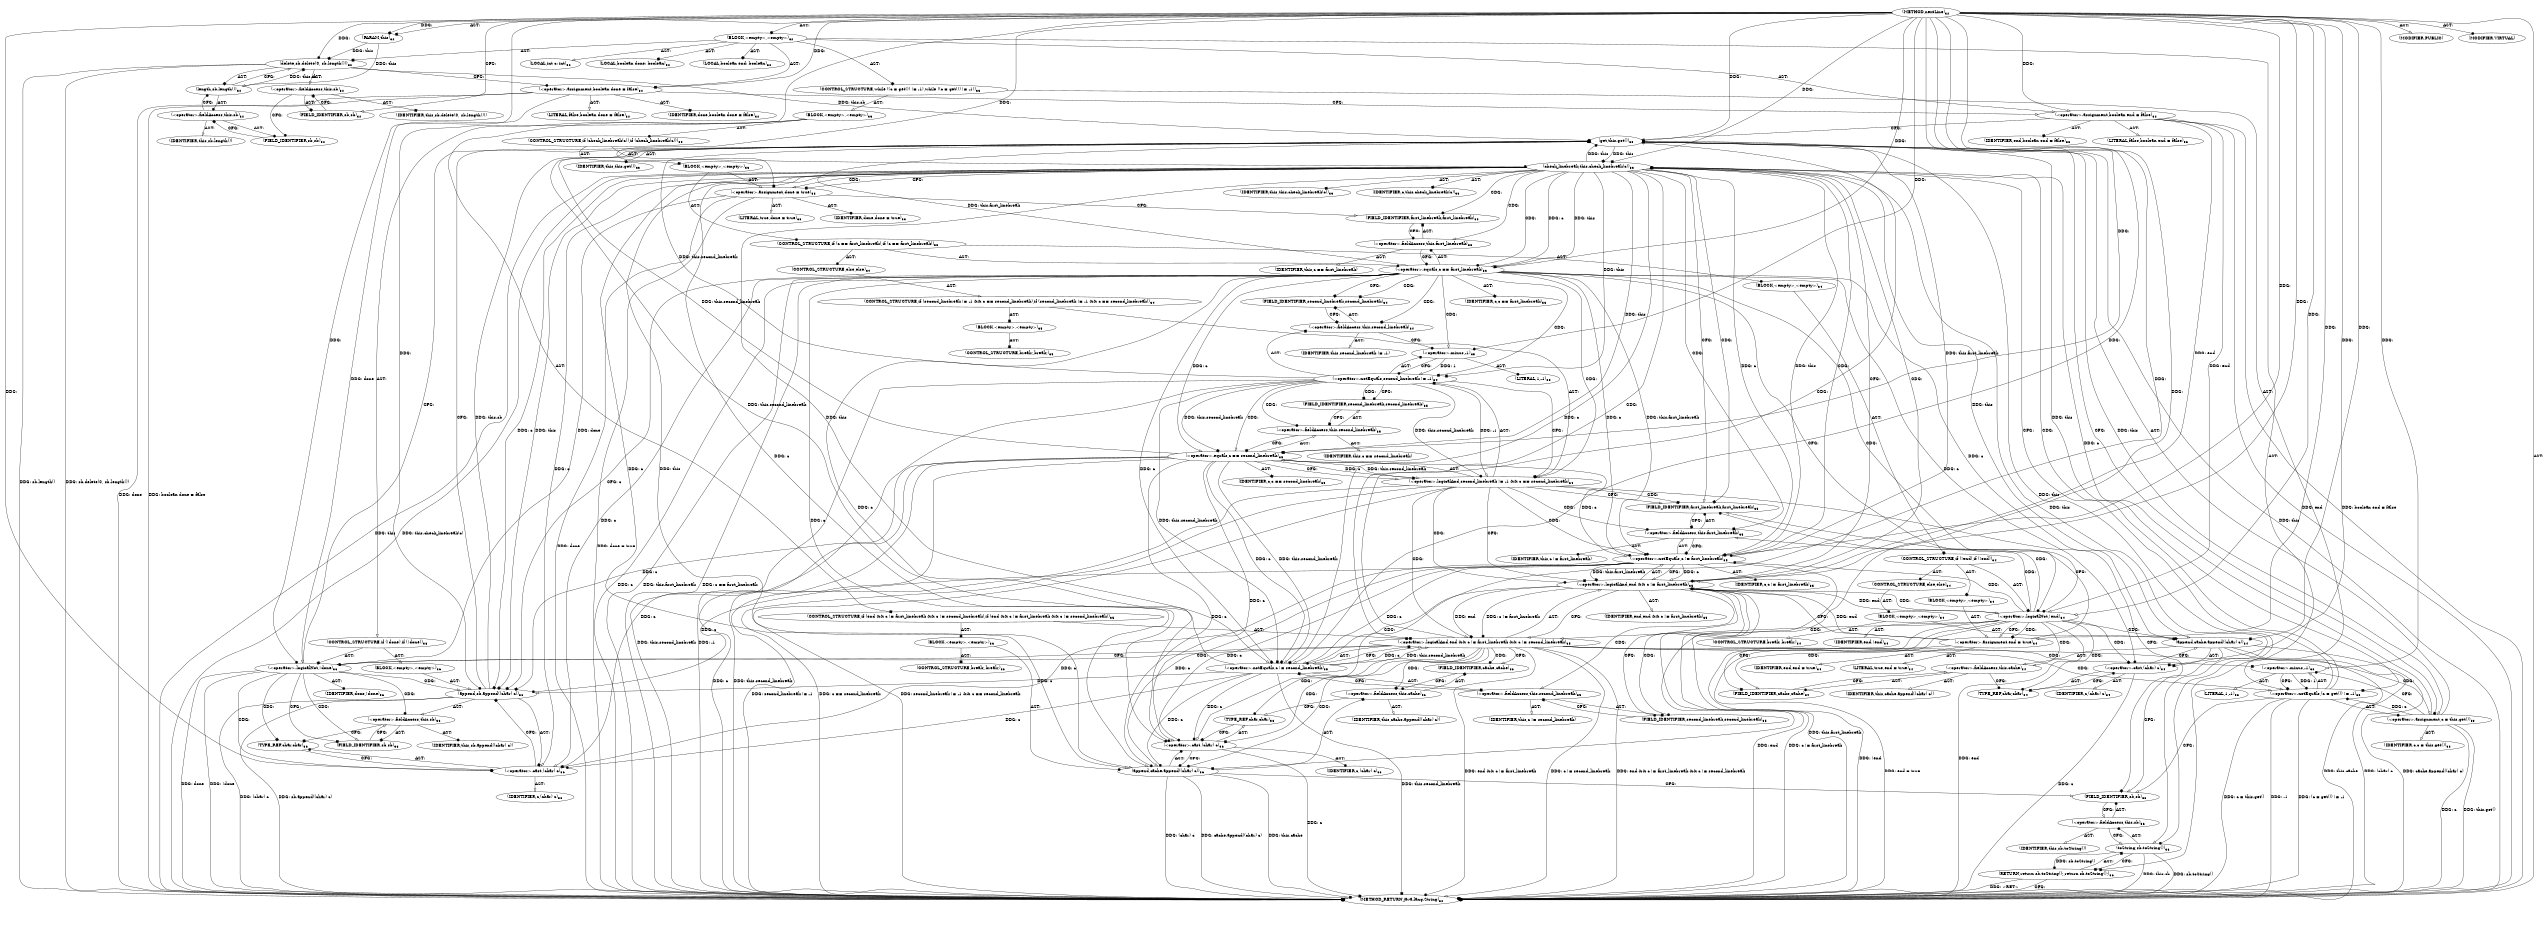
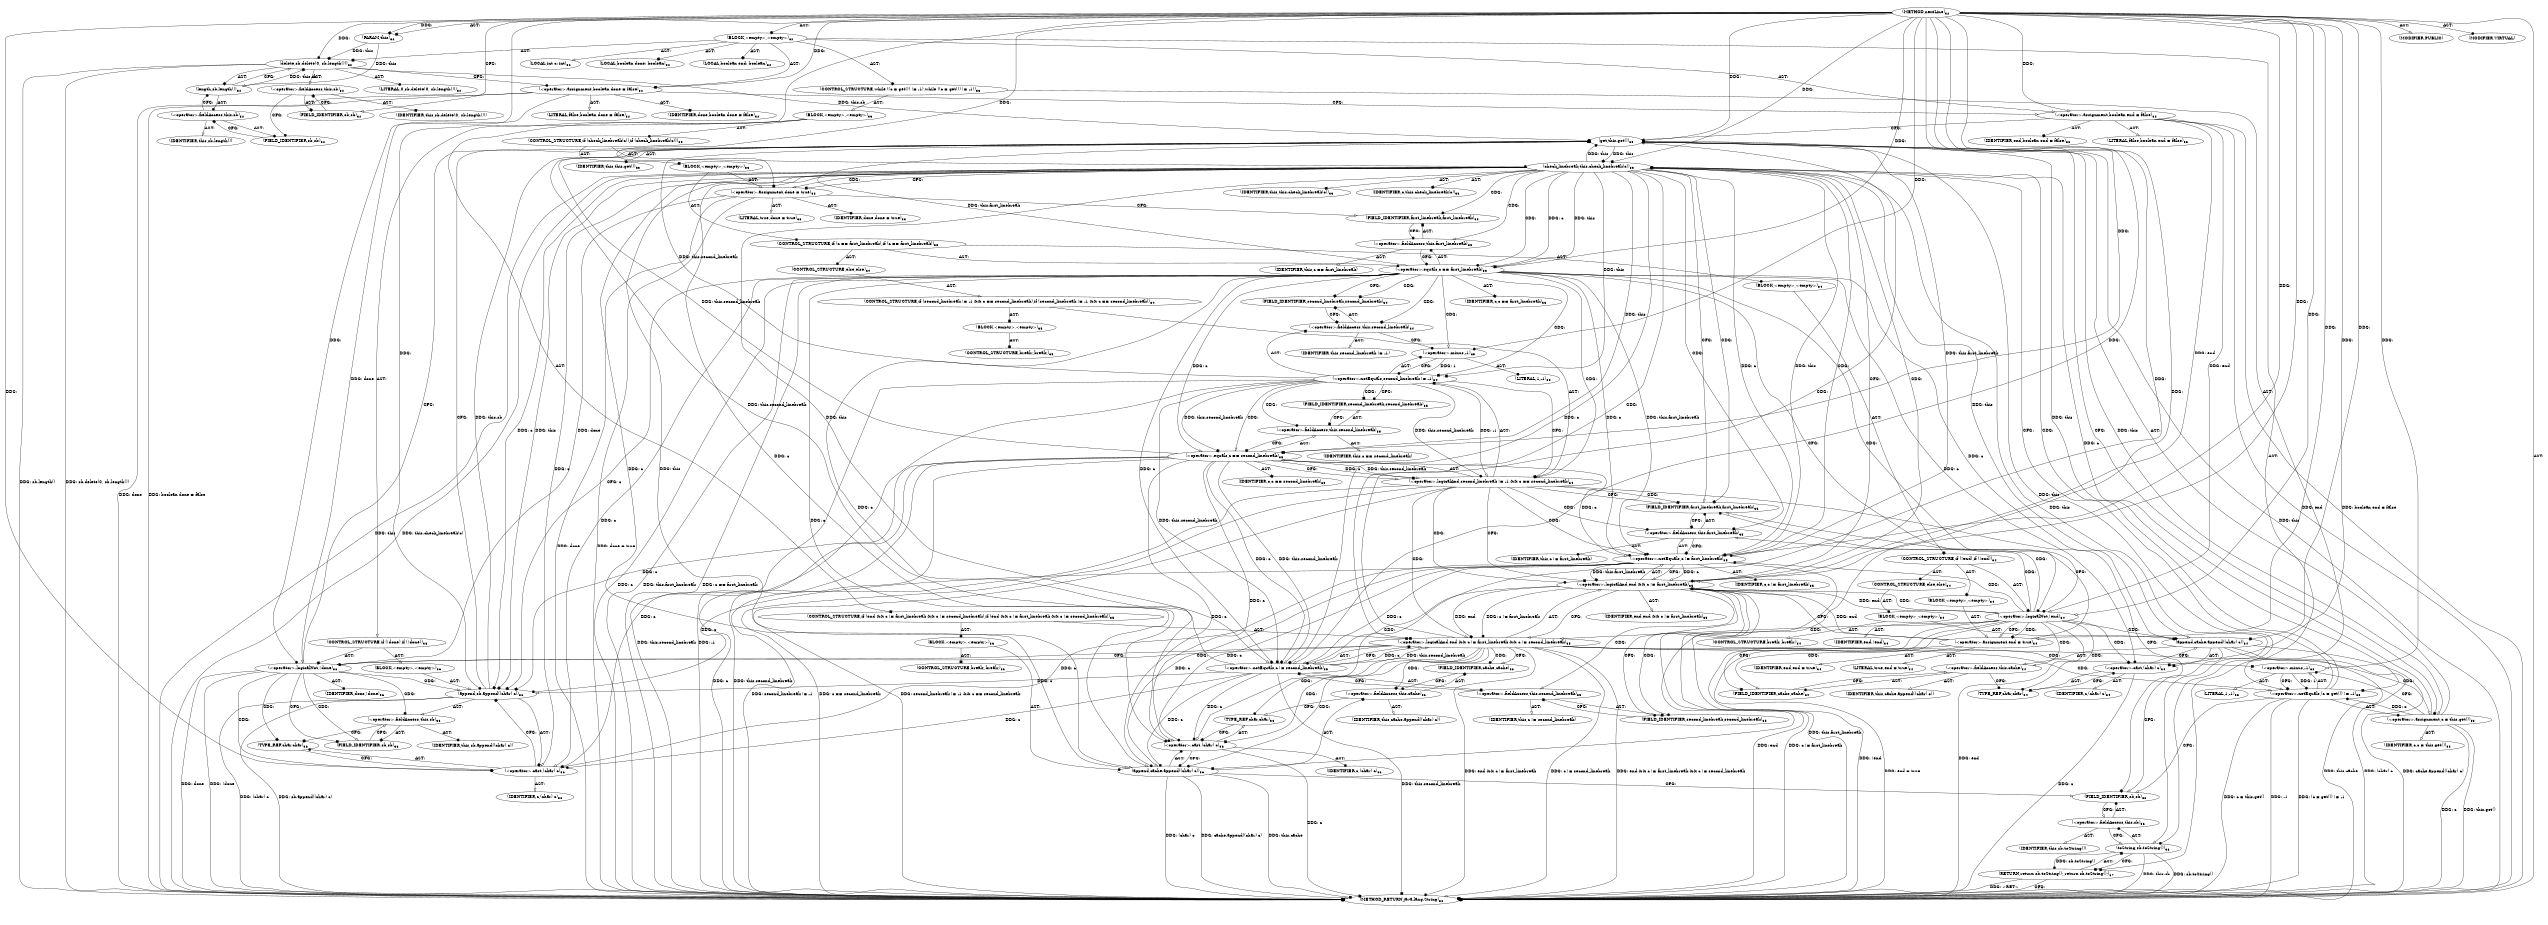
none -> (421, 90)
(2112, 874) -> (2112, 874)
